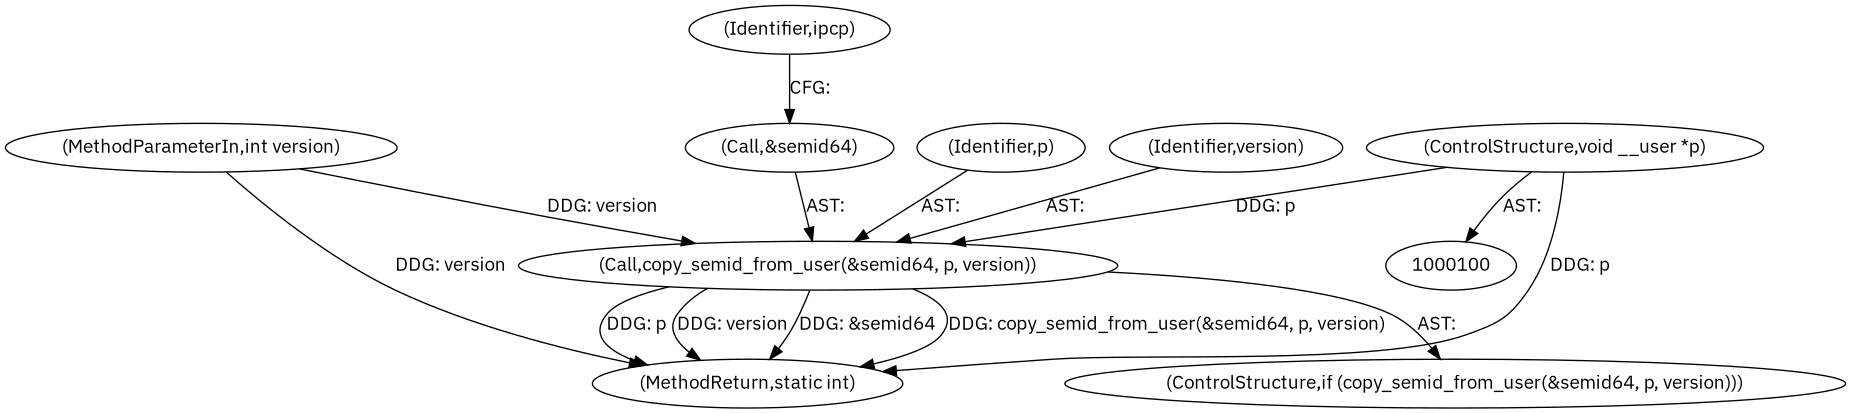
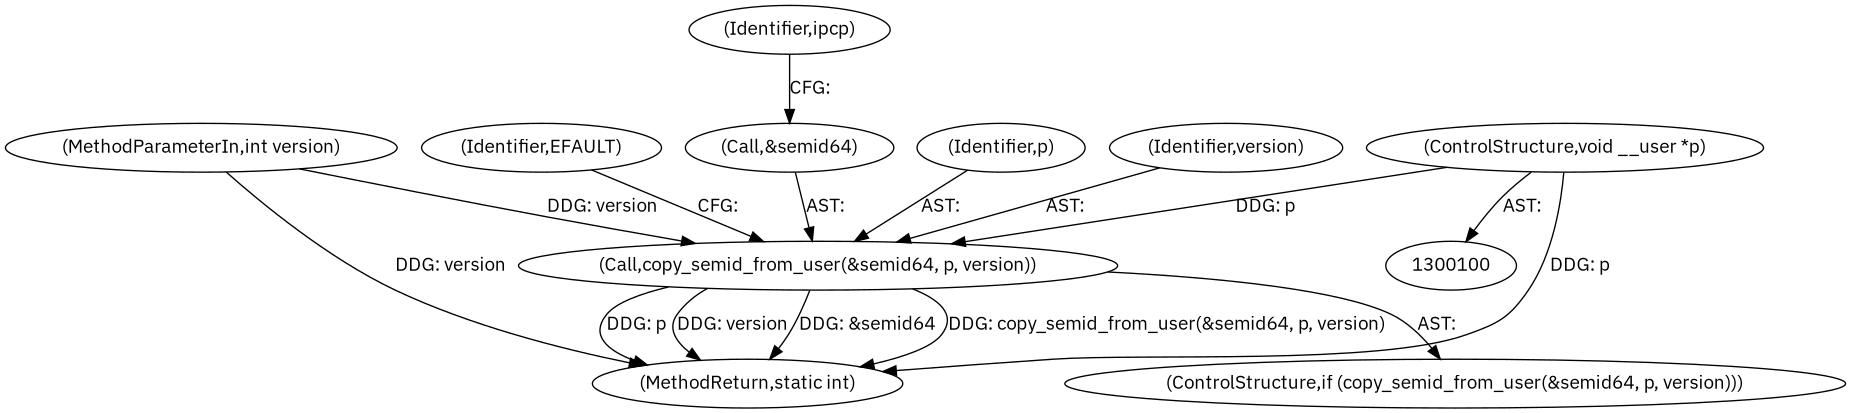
none -> (542, 148)
(1451, 266) -> (1451, 266)
